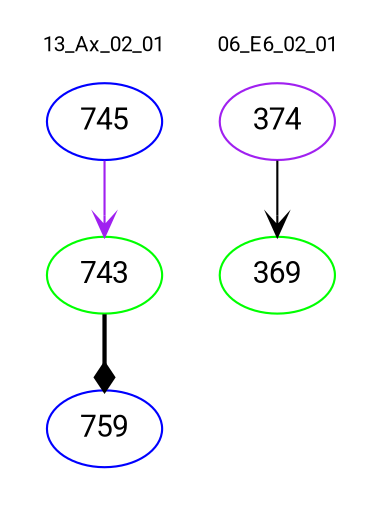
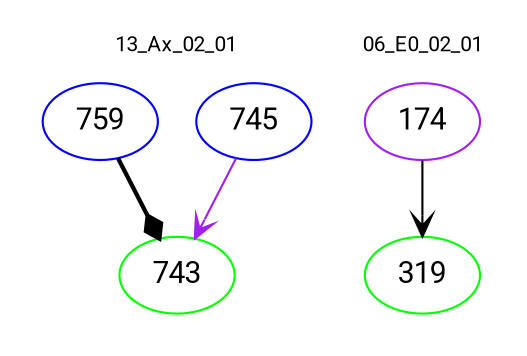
(278, 46) -> (423, 46)
(277, 122) -> (422, 122)
(277, 275) -> (422, 275)
(105, 339) -> (133, 187)
